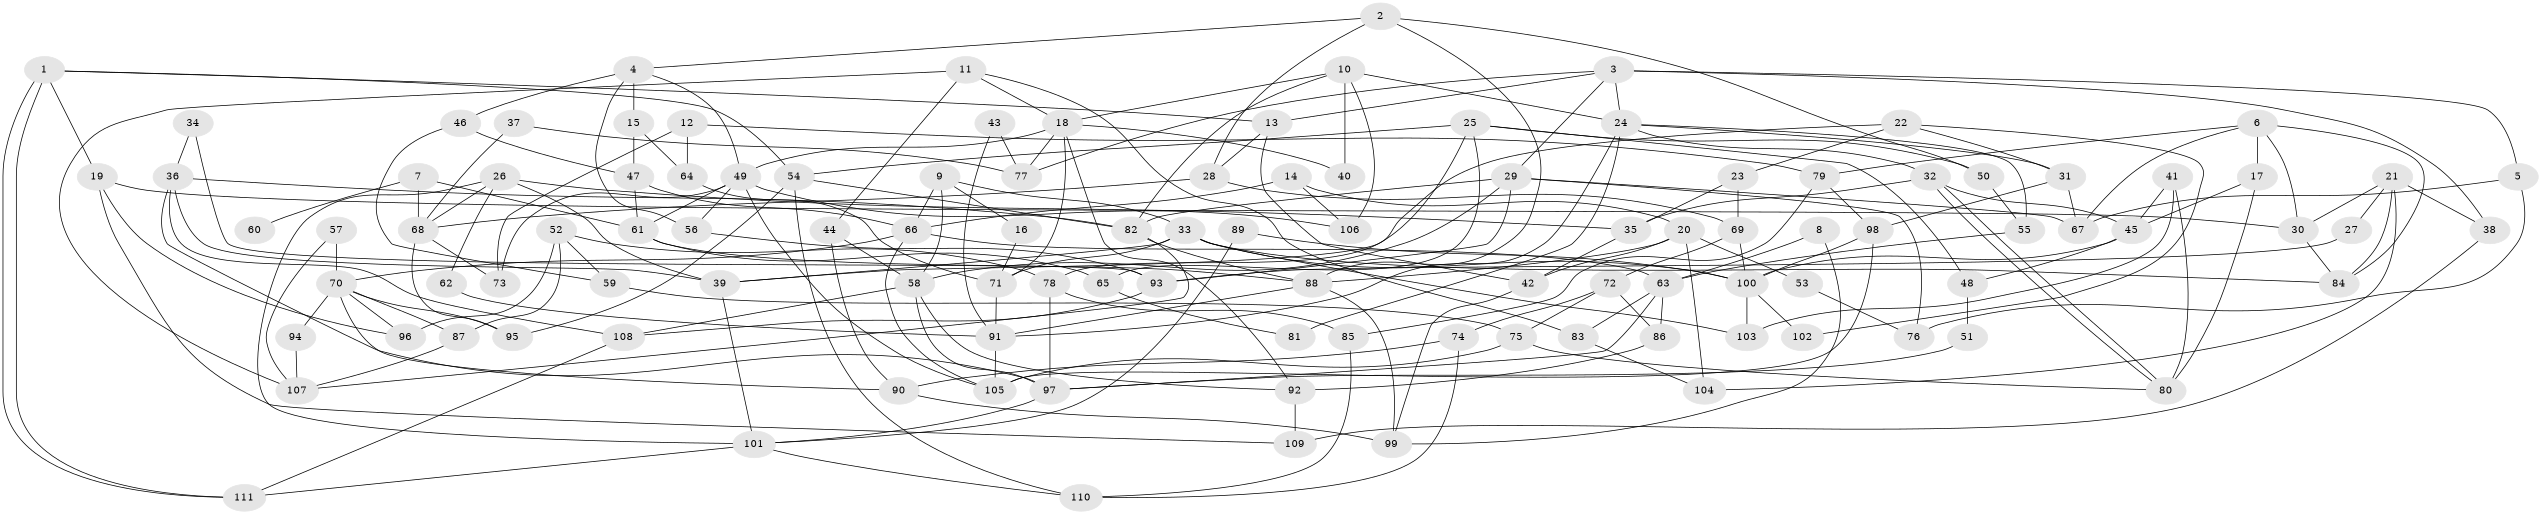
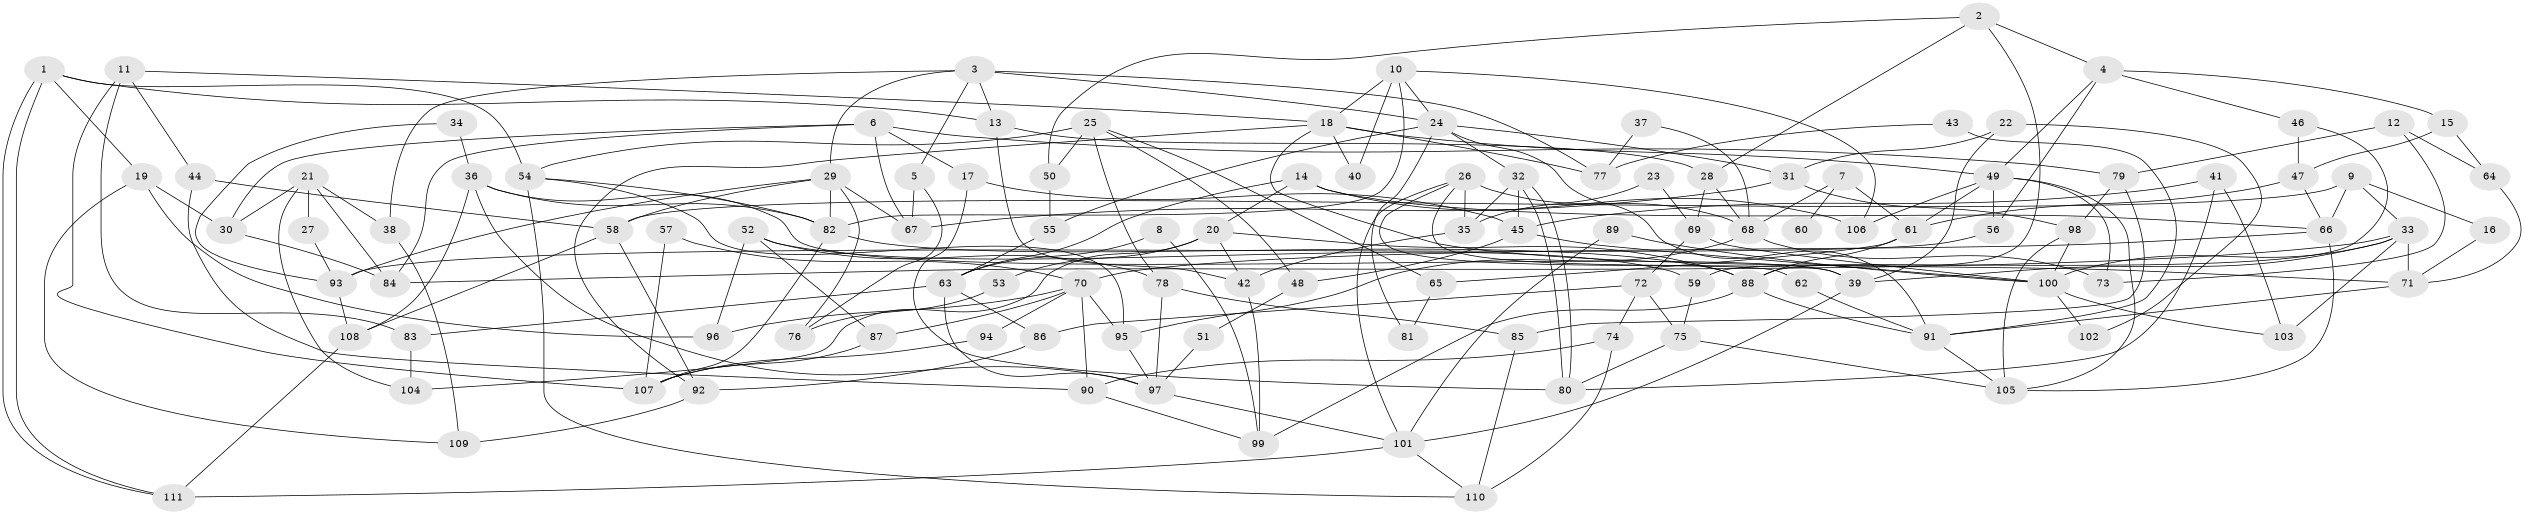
(1807, 154) -> none
(1290, 249) -> (1112, 226)
(946, 357) -> (1139, 364)
